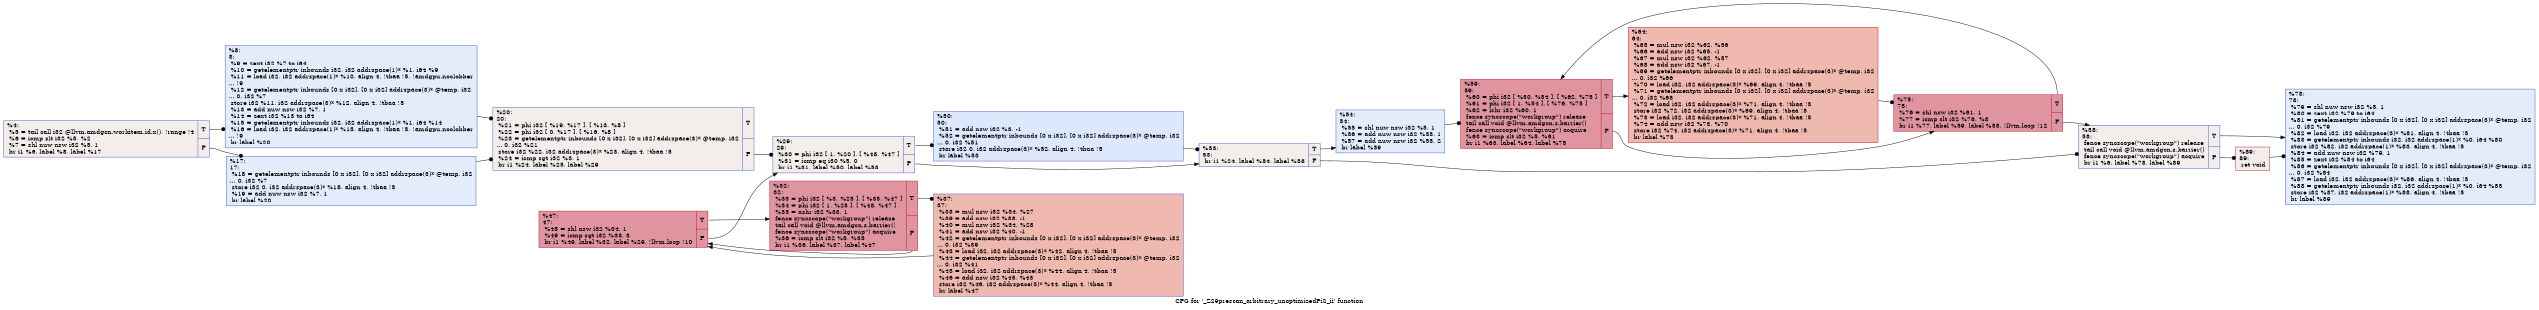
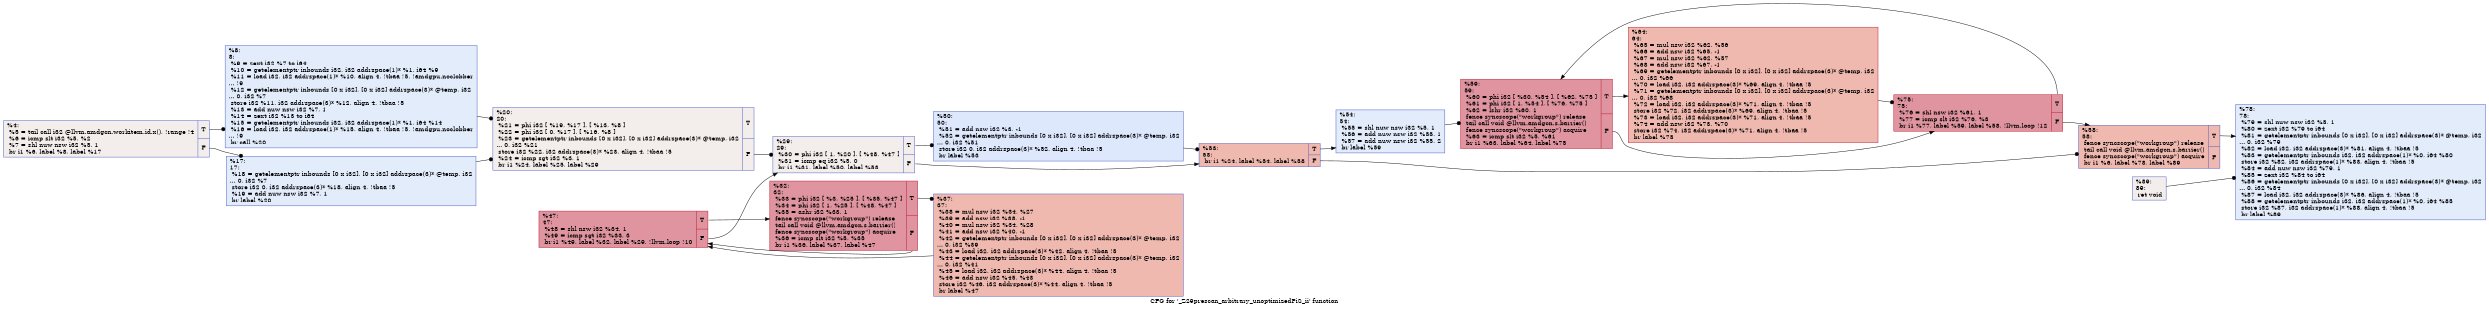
(250, 143) -> (248, 143)
(2149, 147) -> (2149, 147)
(1260, 155) -> (1260, 155)
(2226, 158) -> none
(2253, 159) -> (2149, 188)
(817, 161) -> (817, 161)
